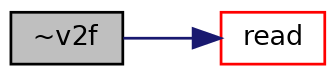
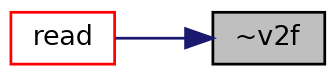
(158, 38) -> (150, 38)
